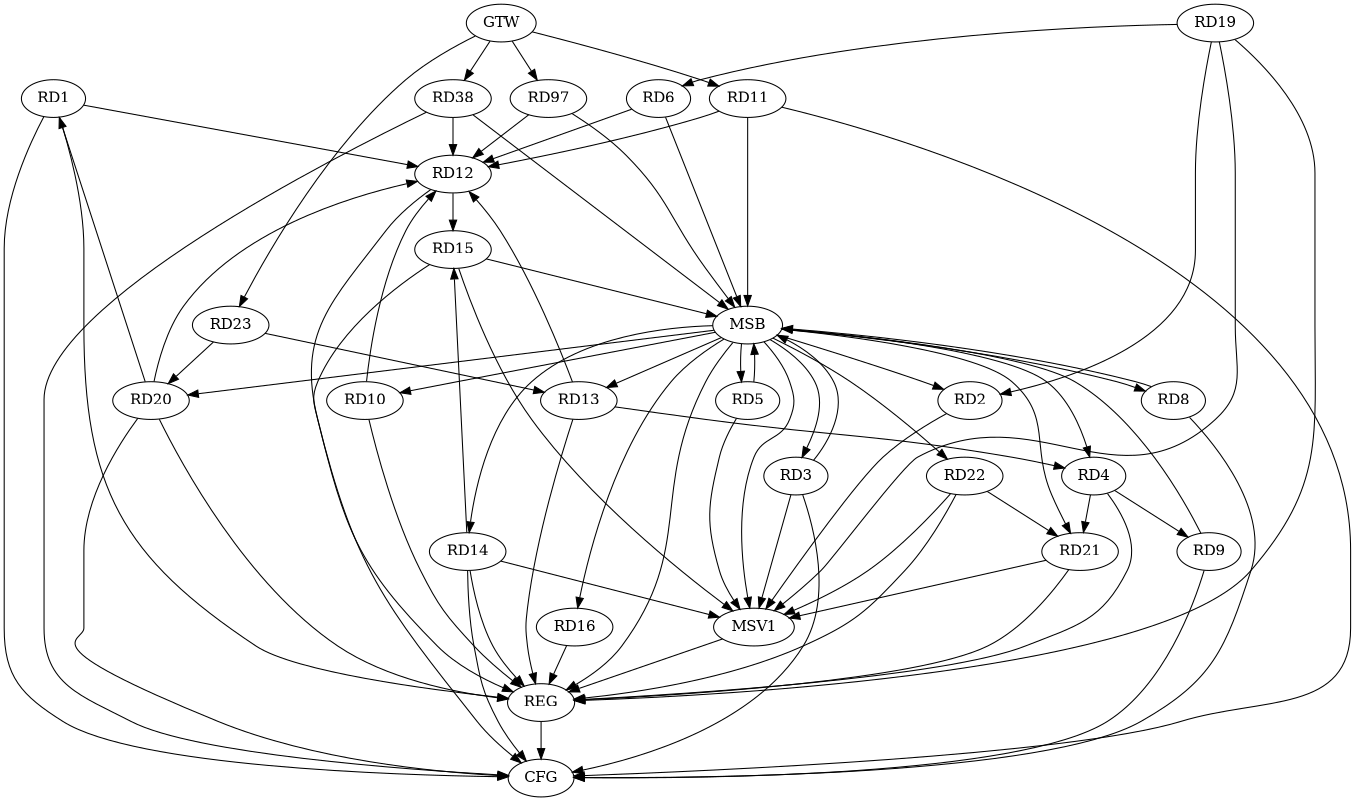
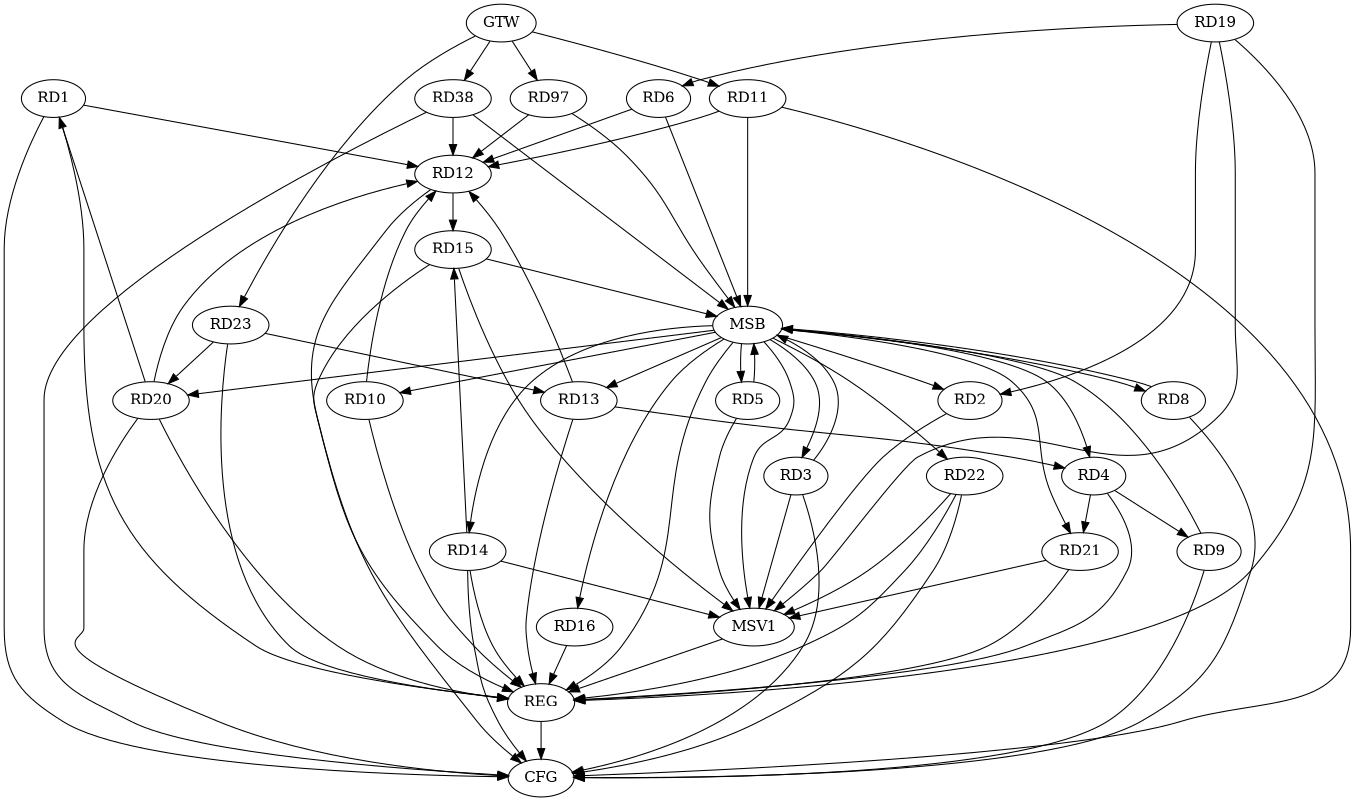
(1018, 511) -> (806, 696)
none -> (259, 605)
